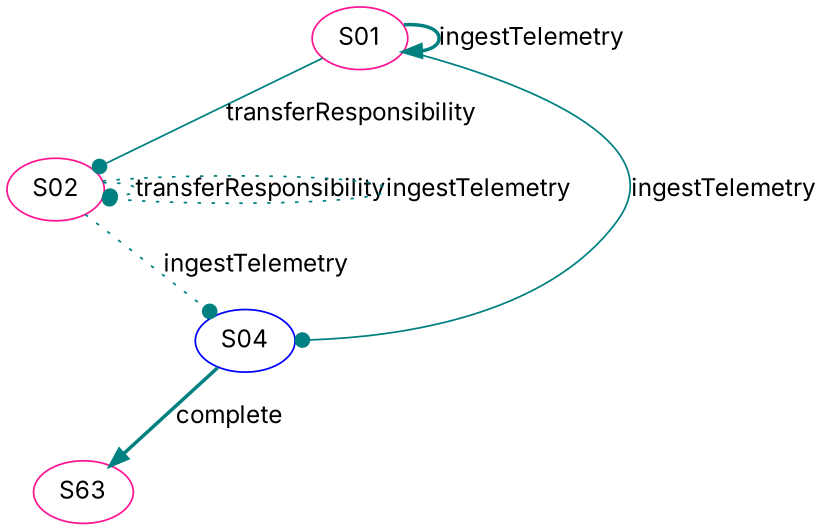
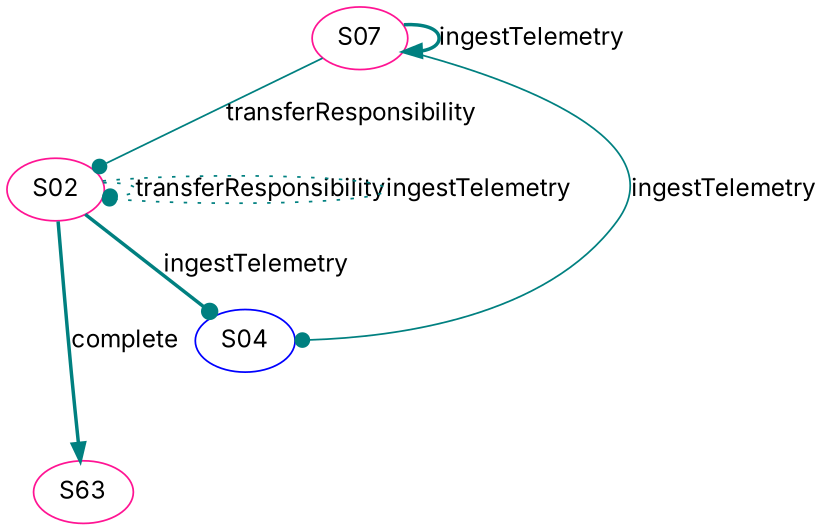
(360, 38) -> (360, 38)
(145, 261) -> (145, 261)
(171, 410) -> (68, 332)
